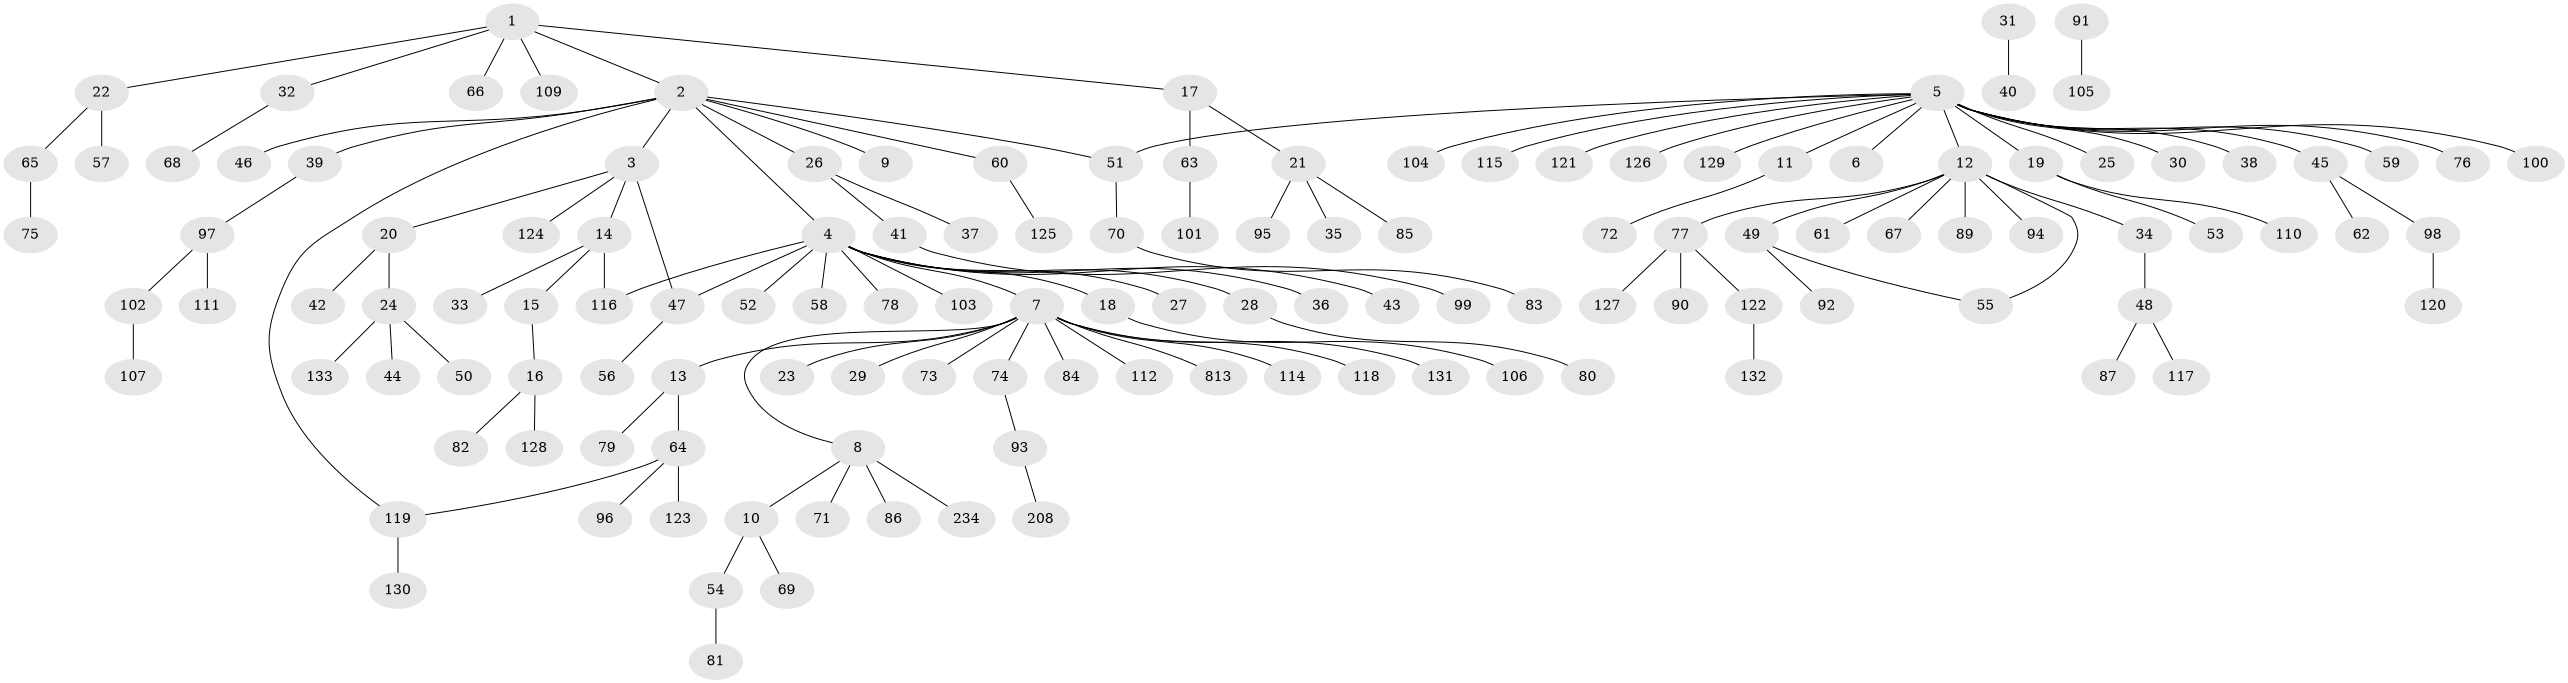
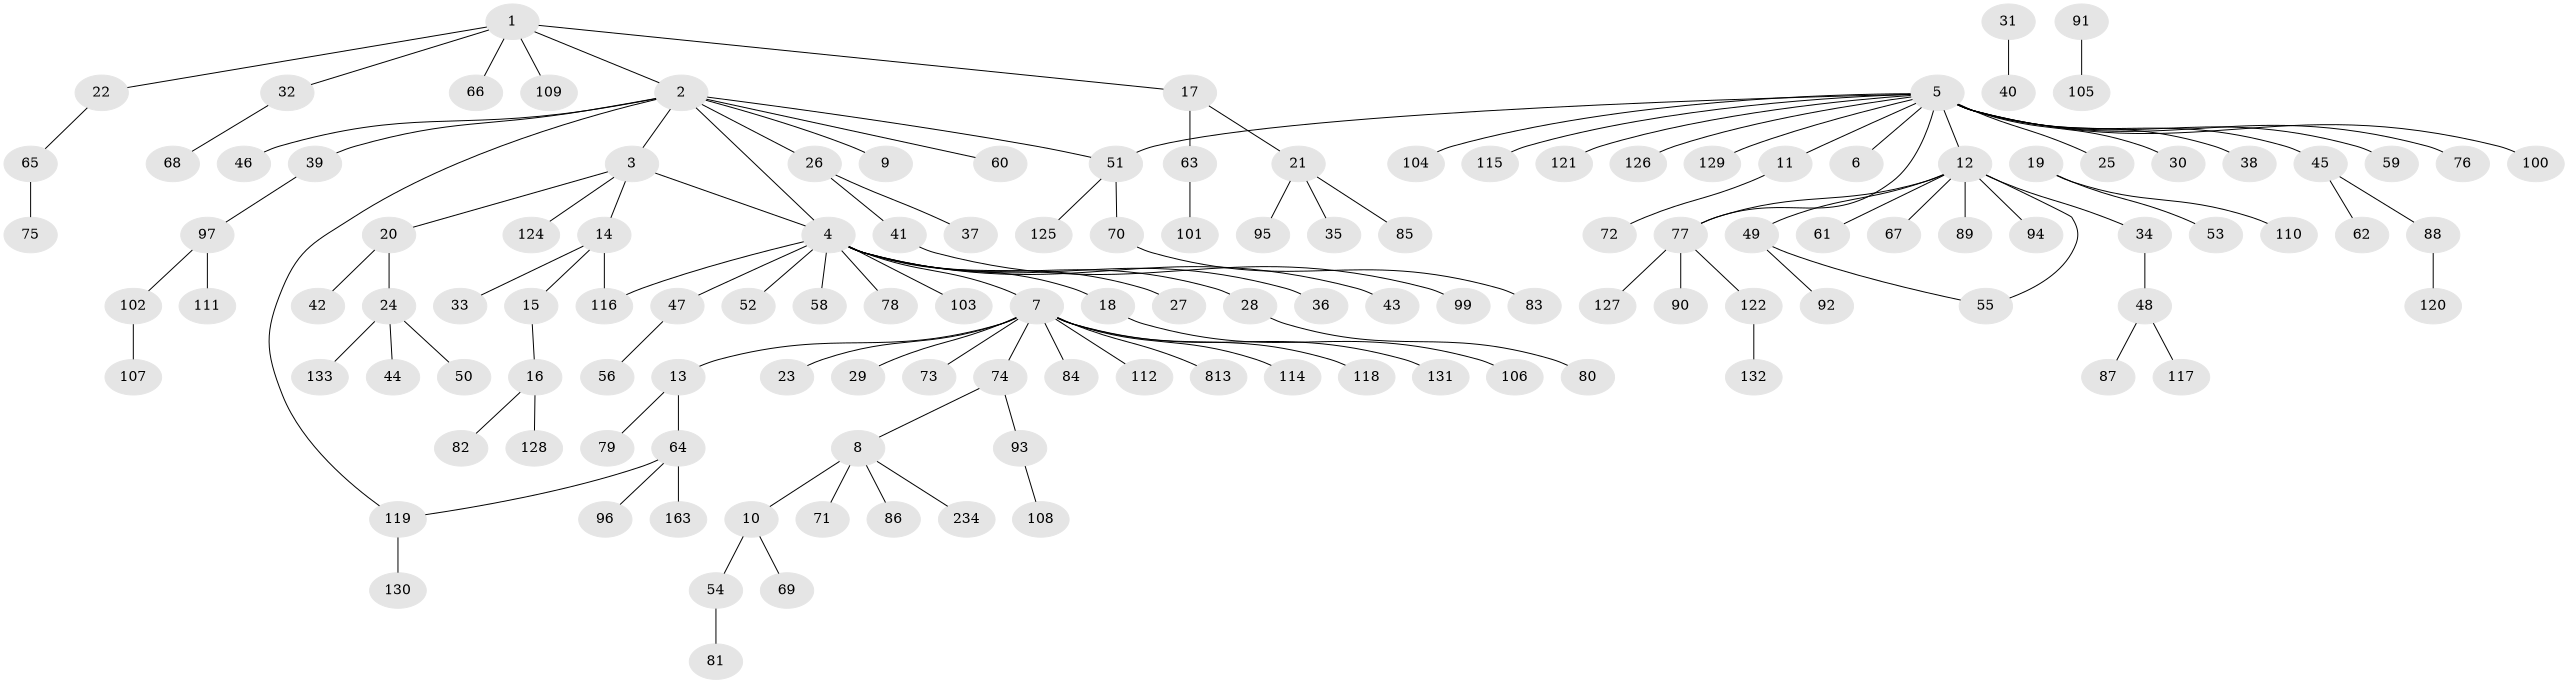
(1987, 128) -> (1791, 208)
(102, 164) -> none
(1022, 199) -> (1080, 199)
(655, 235) -> (730, 200)
(2433, 235) -> (2433, 235)
(815, 336) -> (929, 413)
(678, 519) -> (678, 519)
(1041, 519) -> (1041, 519)
